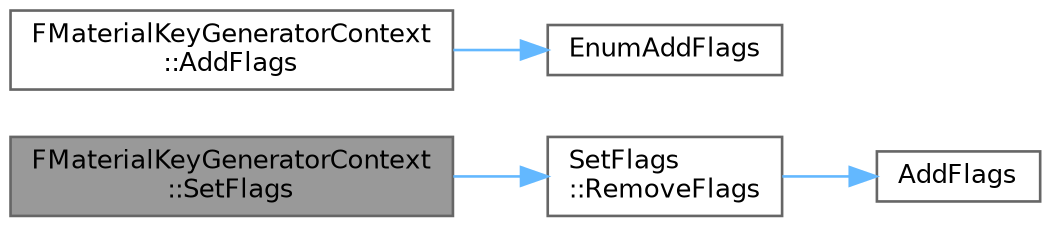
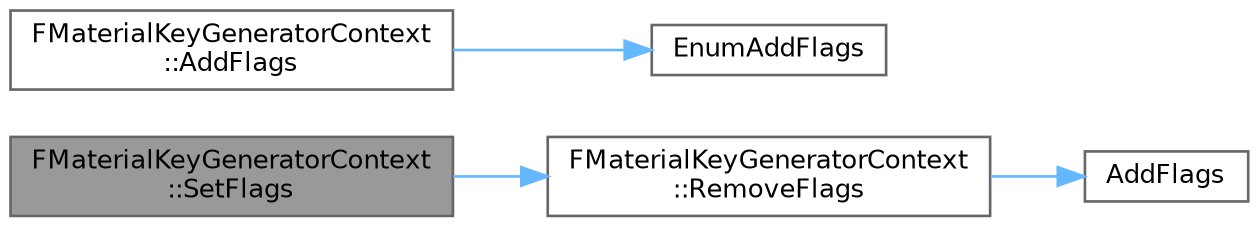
(665, 176) -> (769, 176)
